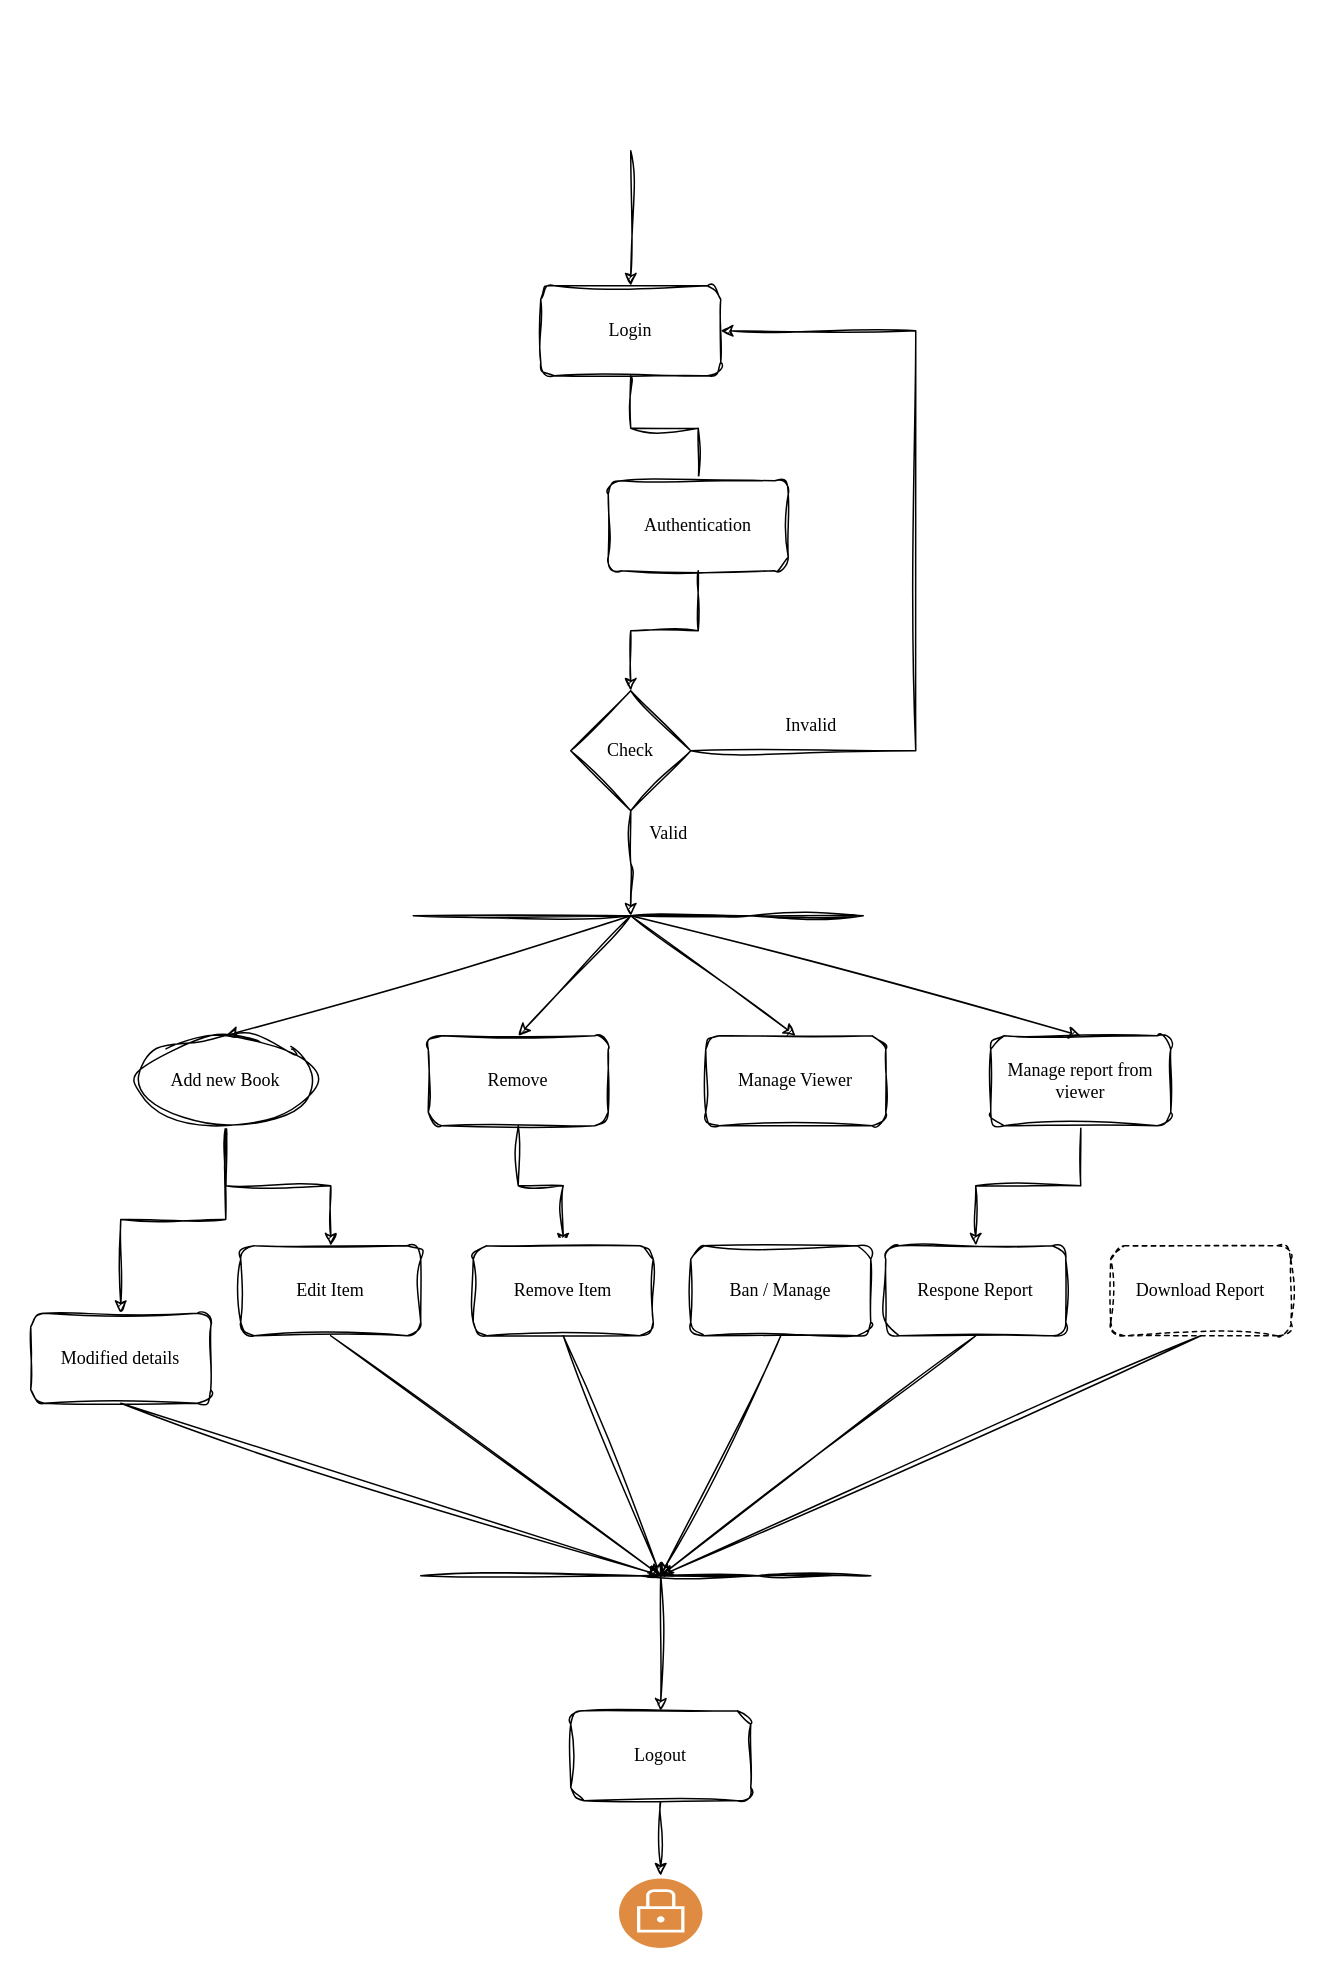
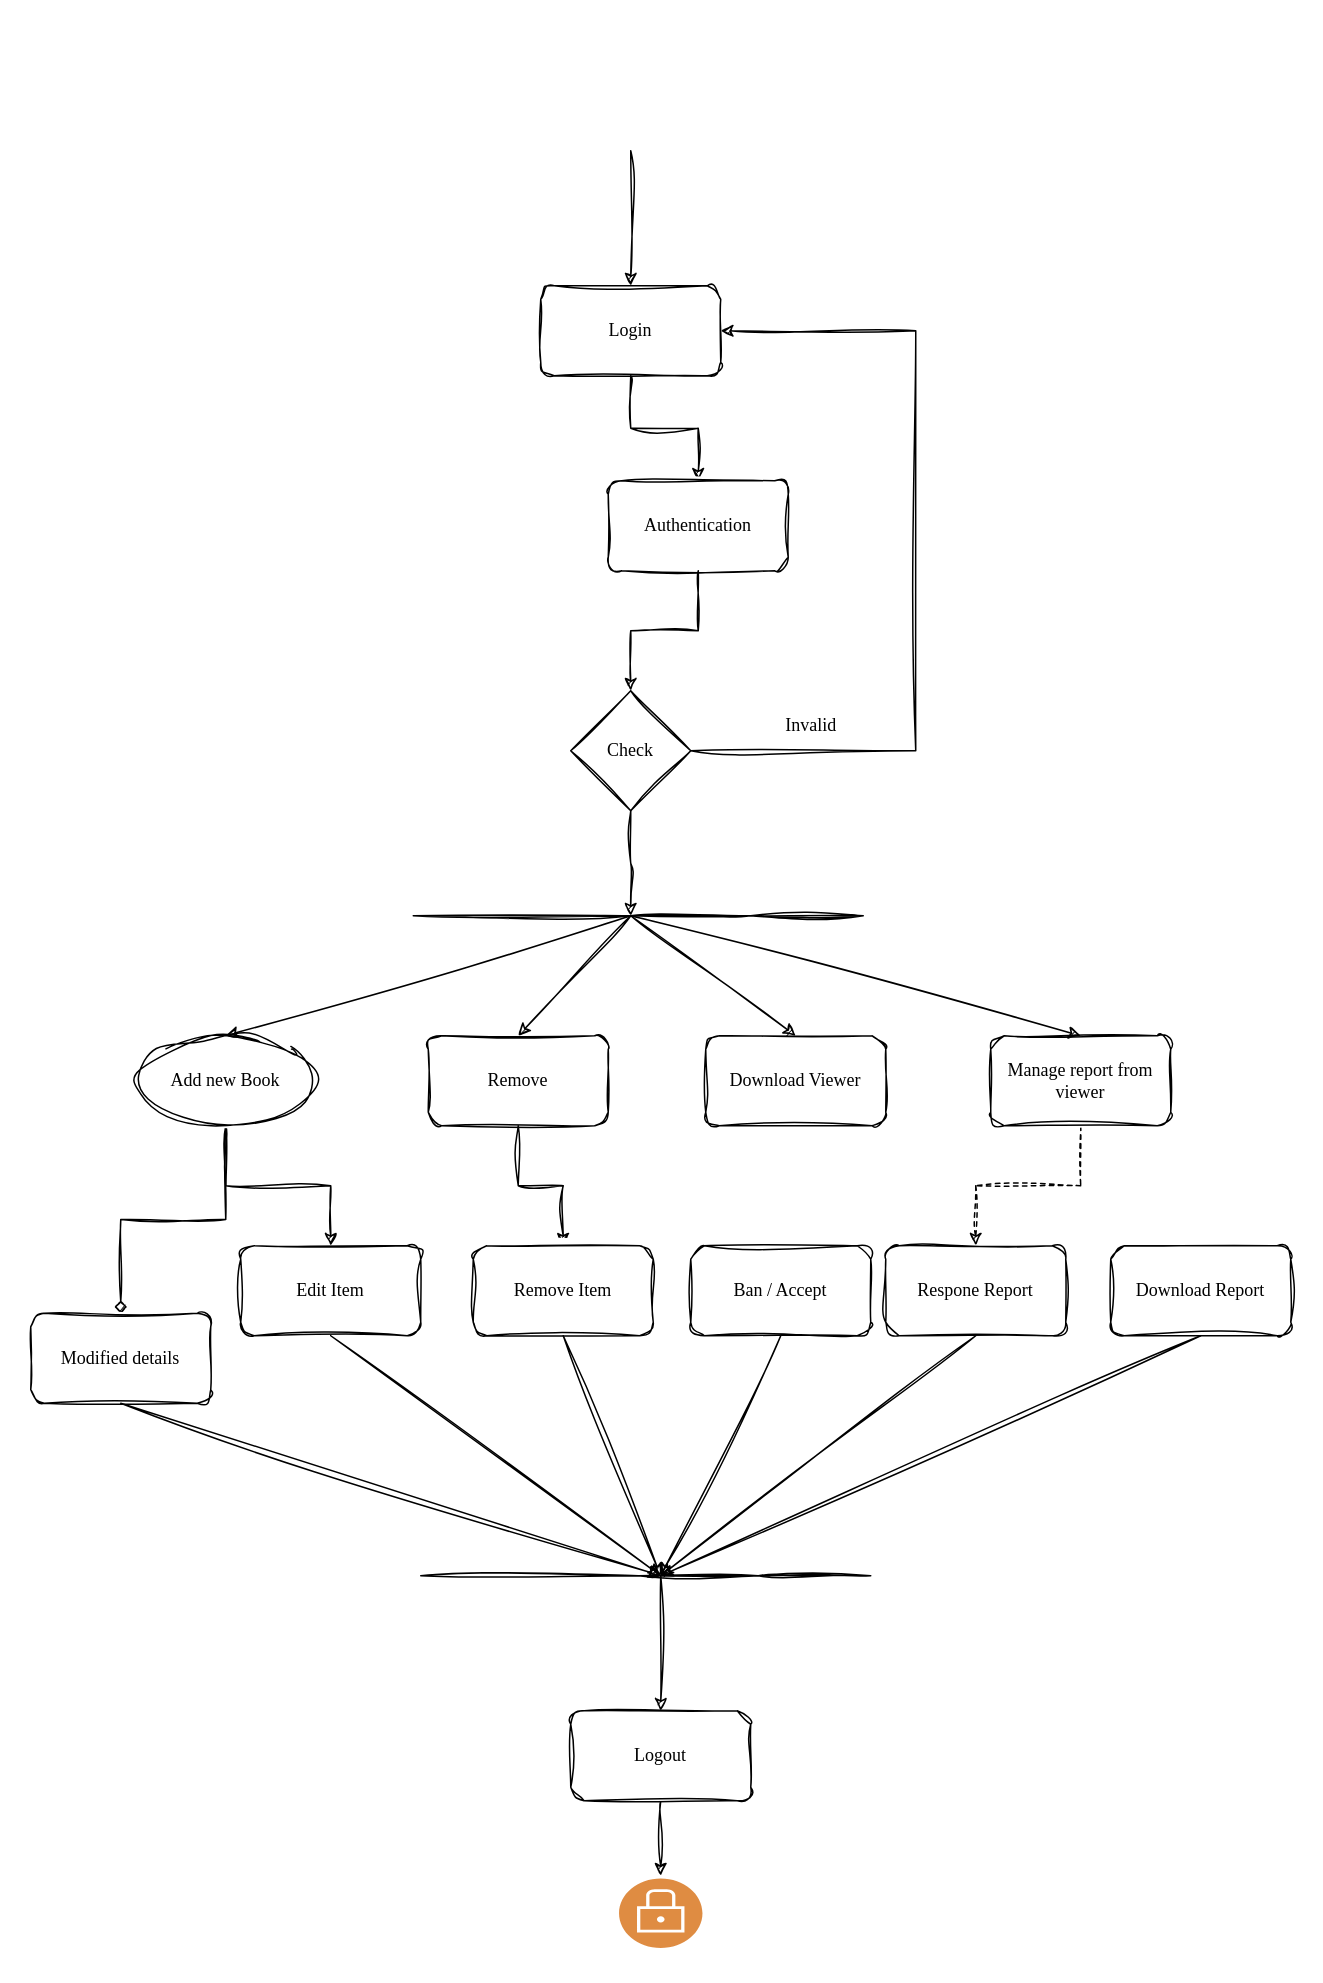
(698, 467) -> (698, 464)
(668, 833) -> none
(796, 1081) -> (796, 1081)
(1029, 1186) -> (1029, 1186)
(781, 1291) -> (781, 1291)
(1201, 1291) -> (1201, 1291)
(121, 1301) -> (121, 1300)
